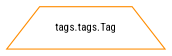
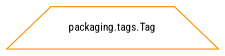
(86, 28) -> (113, 28)
